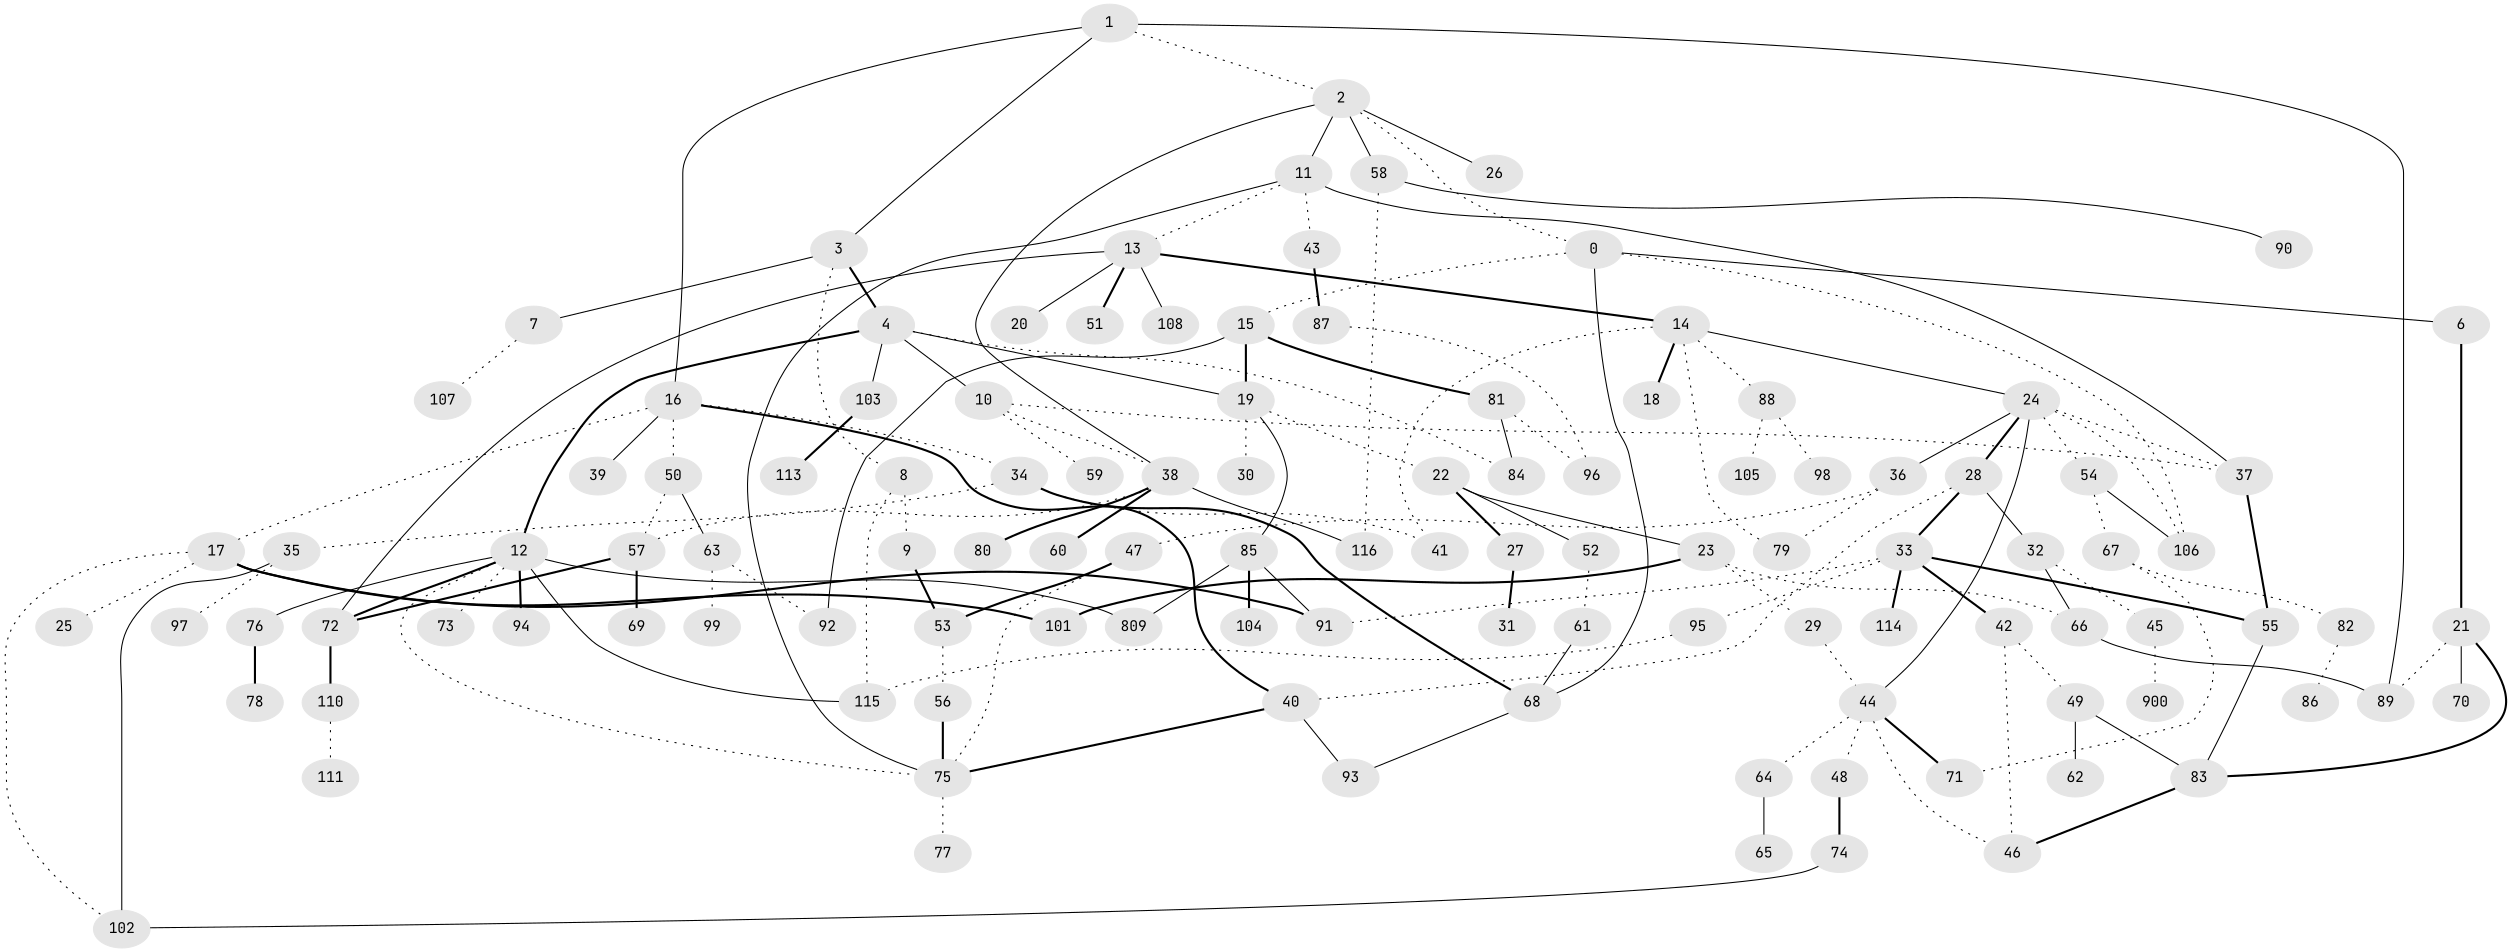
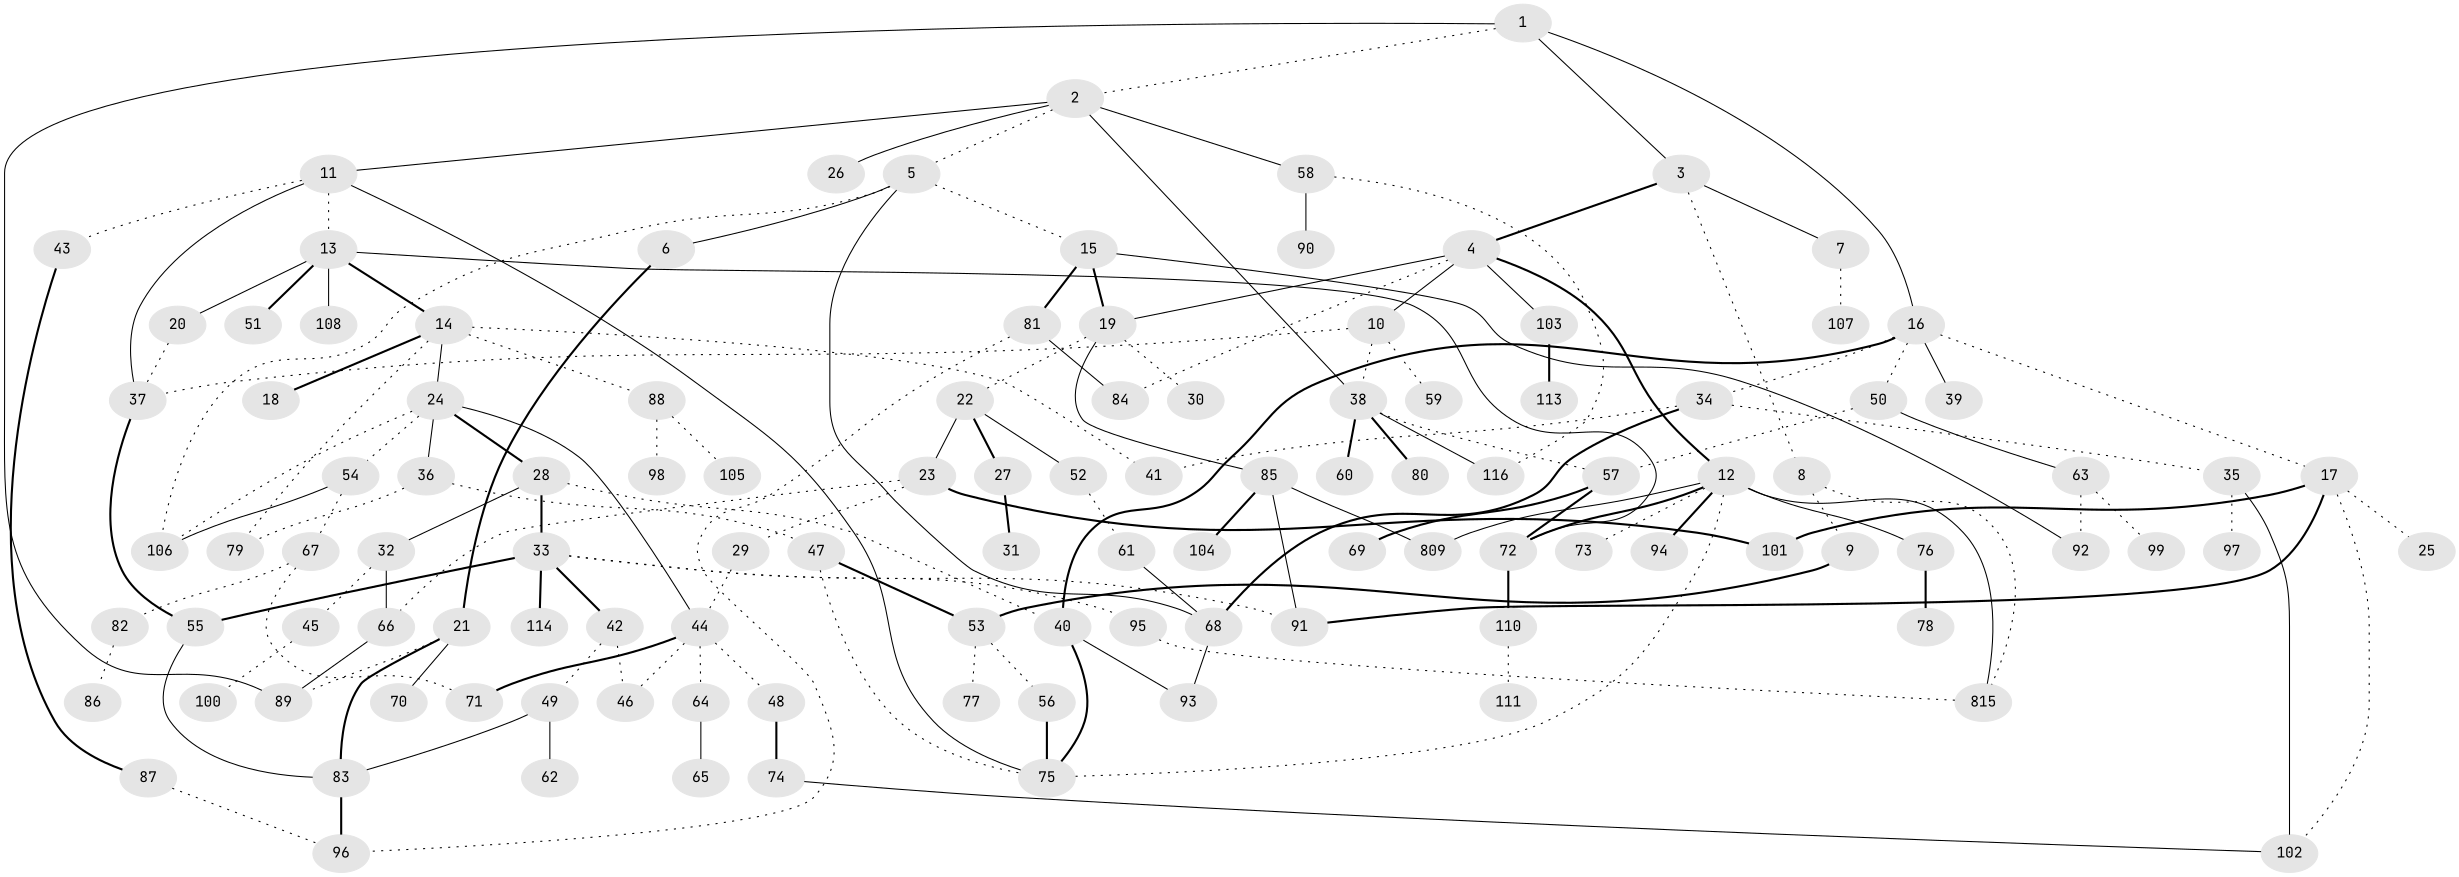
(1594, 250) -> (912, 174)
(2130, 436) -> (158, 363)
(867, 703) -> (1983, 703)
(2155, 703) -> (208, 703)
(943, 816) -> (974, 665)
(2106, 816) -> (341, 816)
